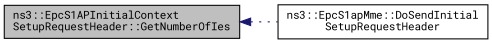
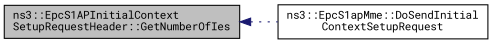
(383, 22) -> (383, 22)
